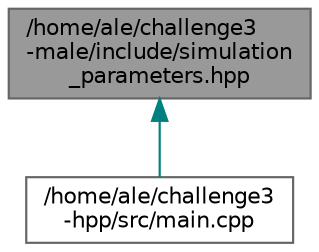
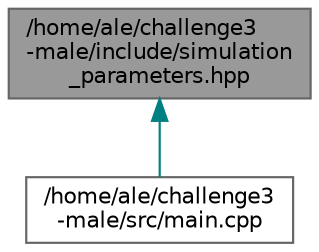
(160, 210) -> (160, 210)
